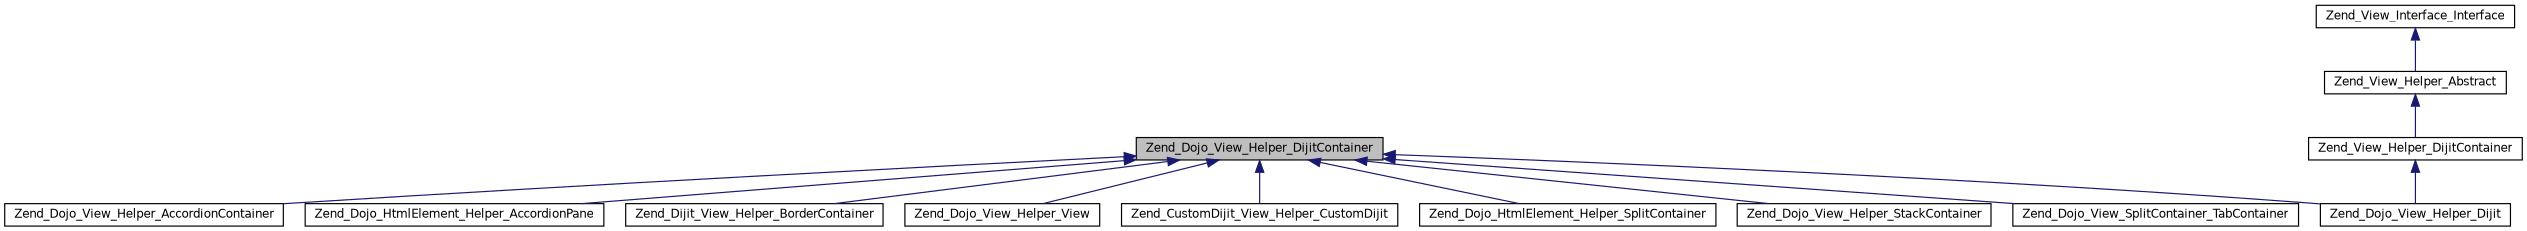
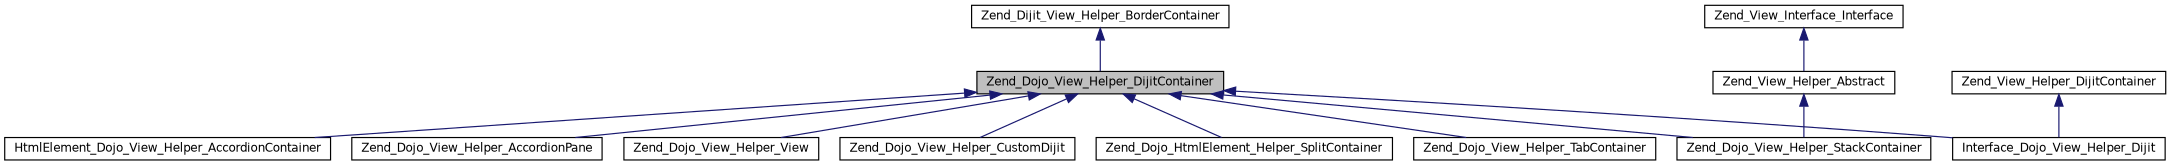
(2415, 122) -> (1804, 120)
(1001, 183) -> (1100, 56)
(144, 215) -> (168, 149)
(455, 215) -> (477, 149)
(1260, 215) -> (957, 149)
(2156, 215) -> (1535, 149)
(2415, 215) -> (2059, 149)
